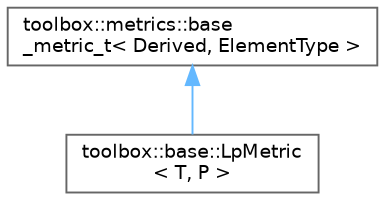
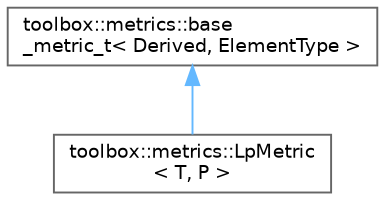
(192, 164) -> (192, 164)
